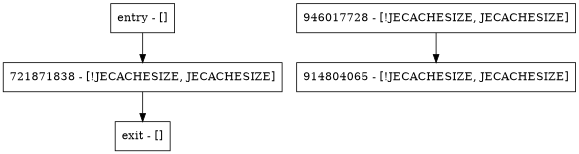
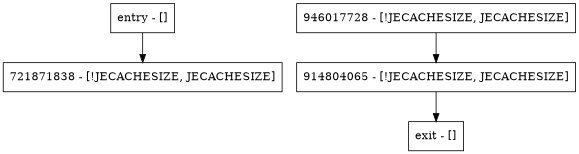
(143, 103) -> (436, 103)
